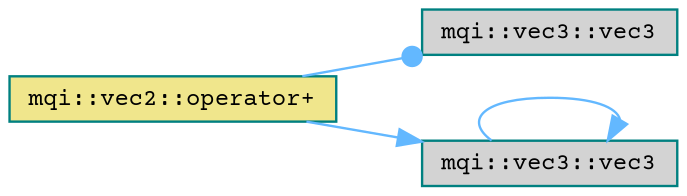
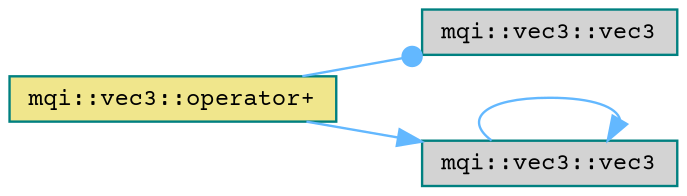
(173, 99) -> (173, 99)
